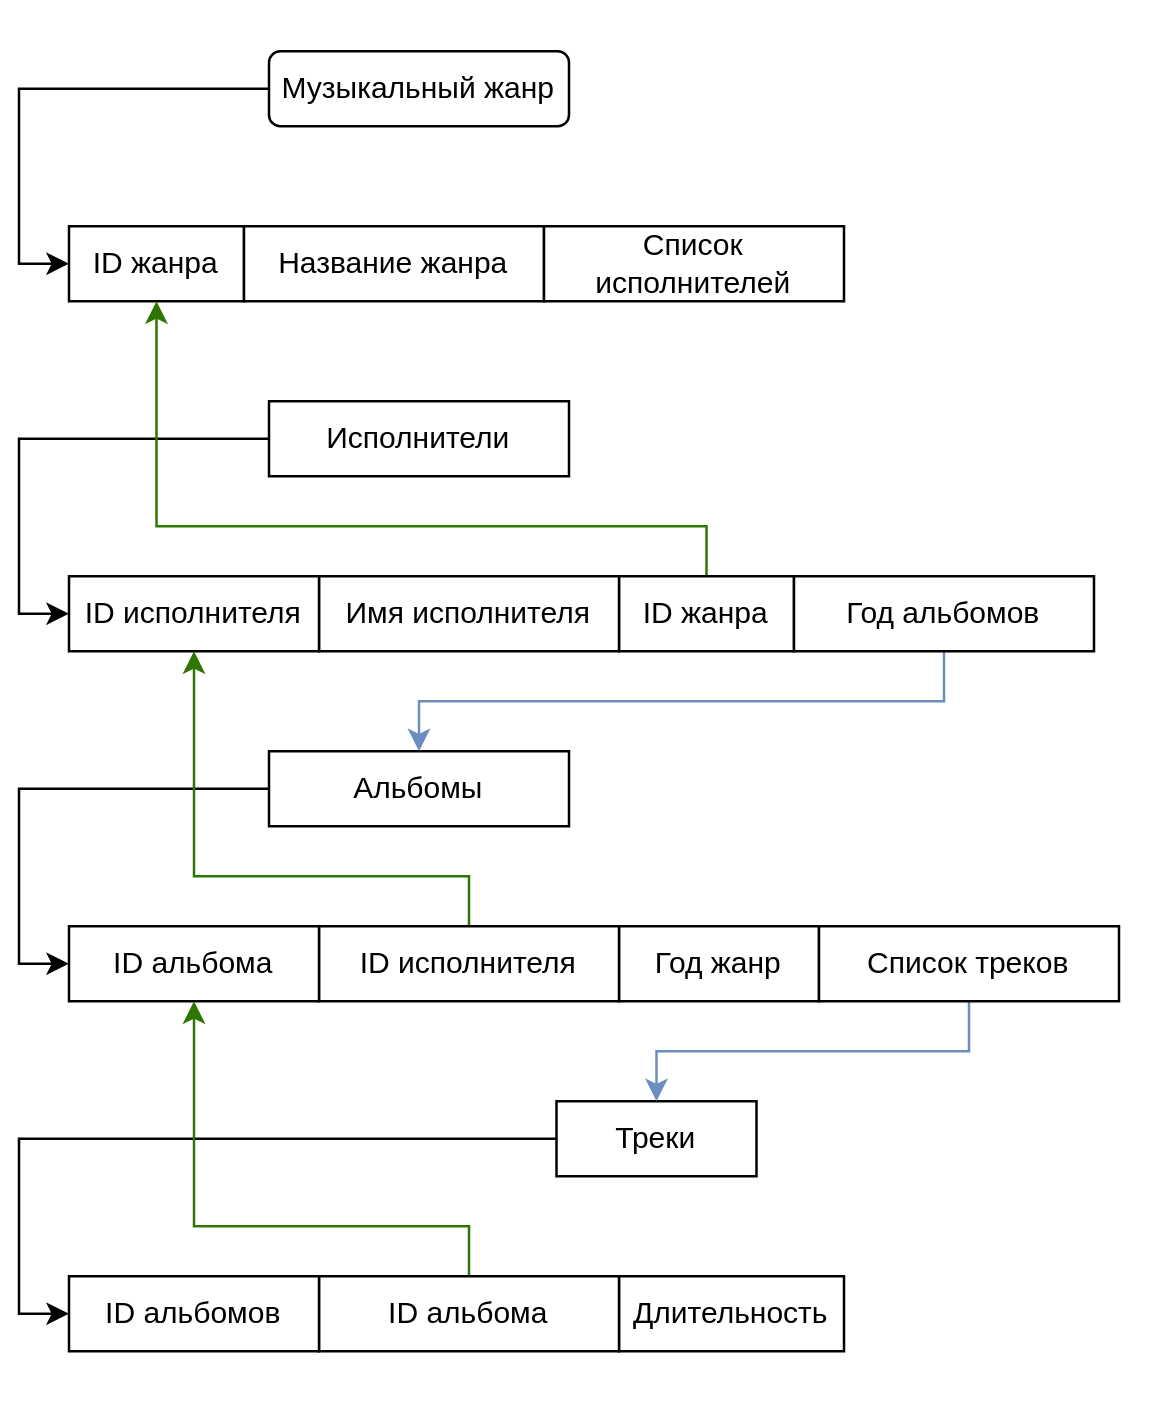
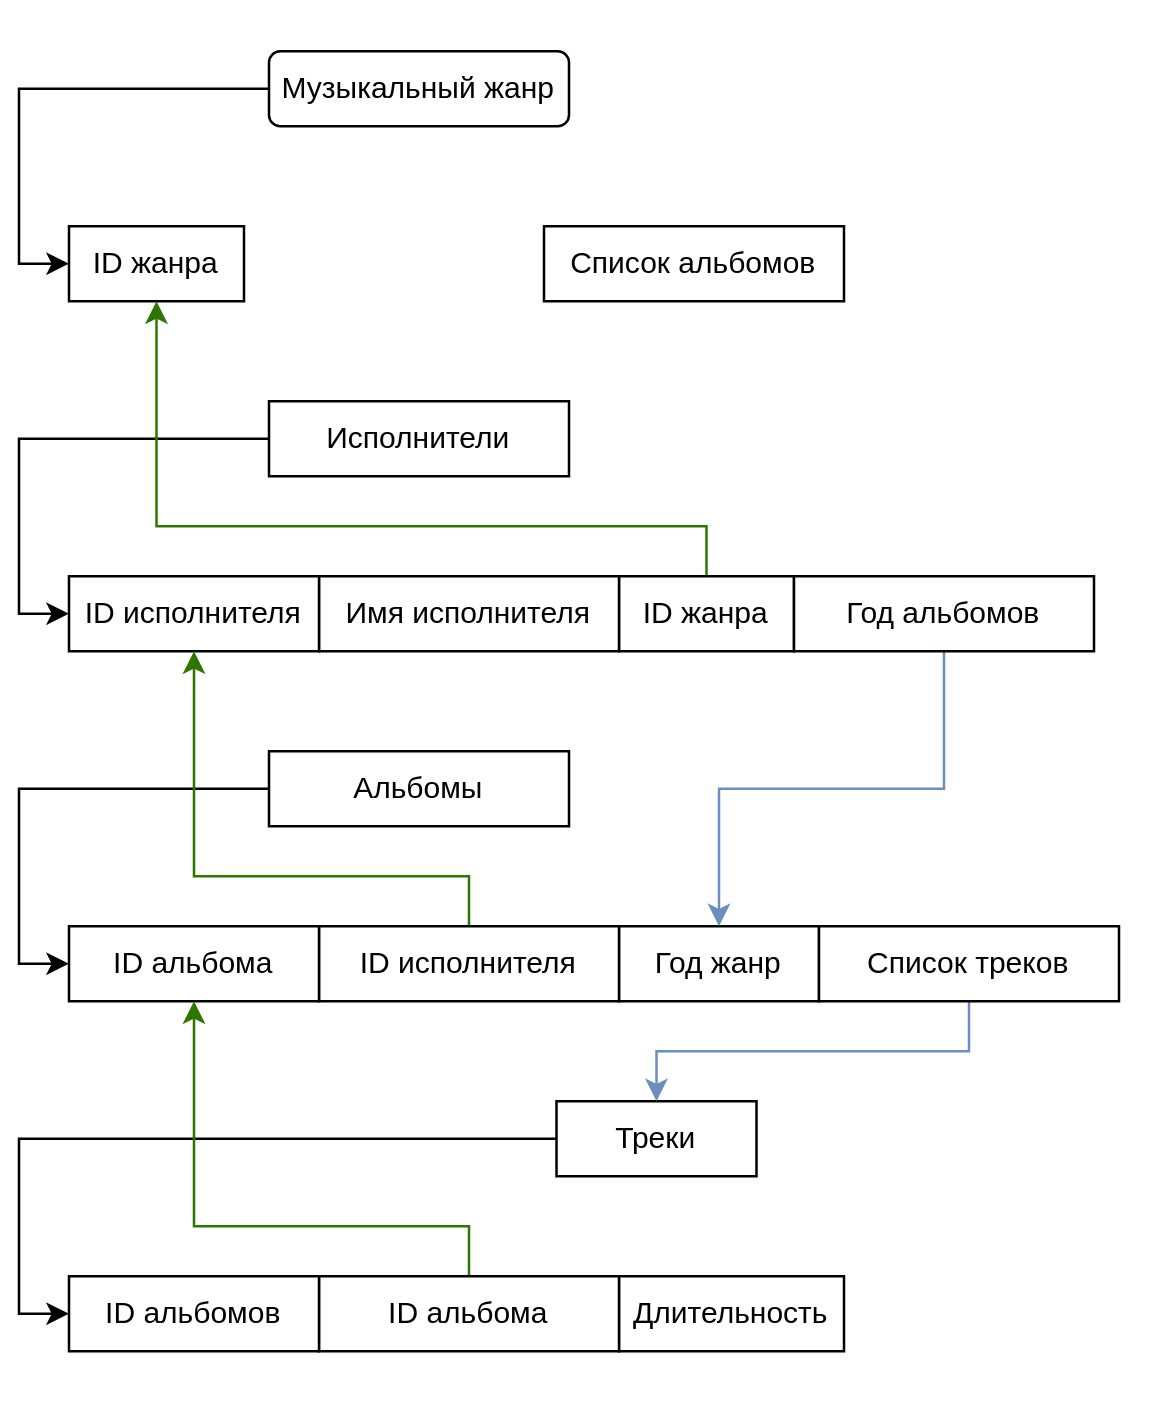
(394, 264) -> none
(694, 264) -> (694, 264)
(666, 701) -> (816, 789)
